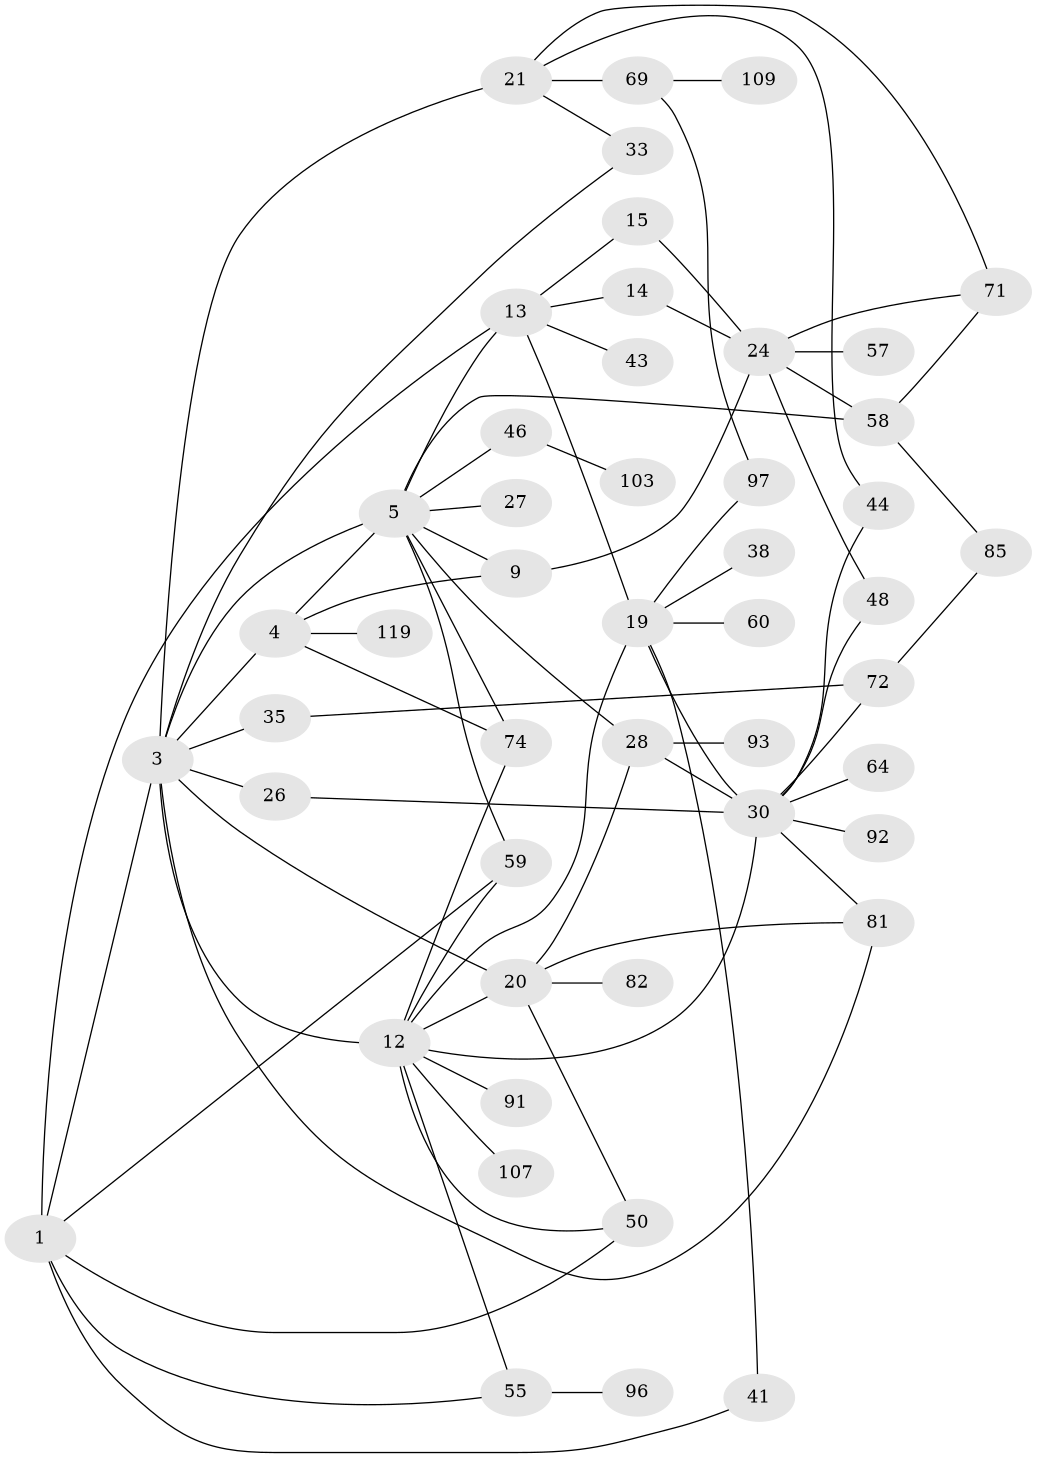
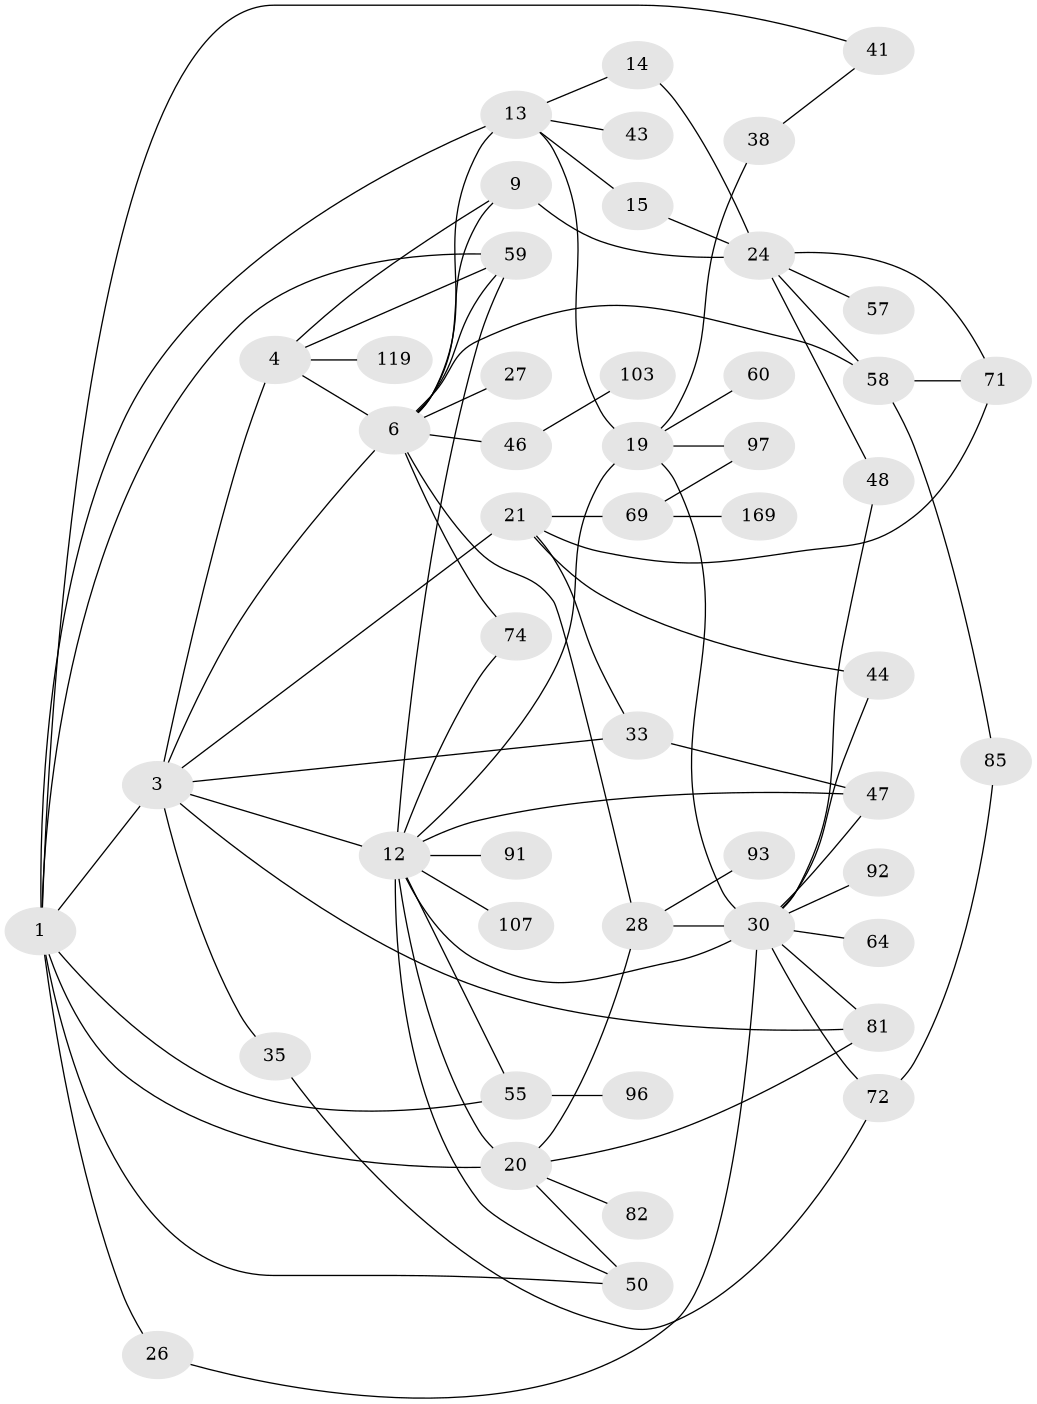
(759, 81) -> (759, 516)
(395, 514) -> (395, 430)
(396, 688) -> (396, 308)
(216, 778) -> (80, 1148)
none -> (879, 796)
(326, 886) -> (226, 1129)
(730, 1005) -> (819, 96)
